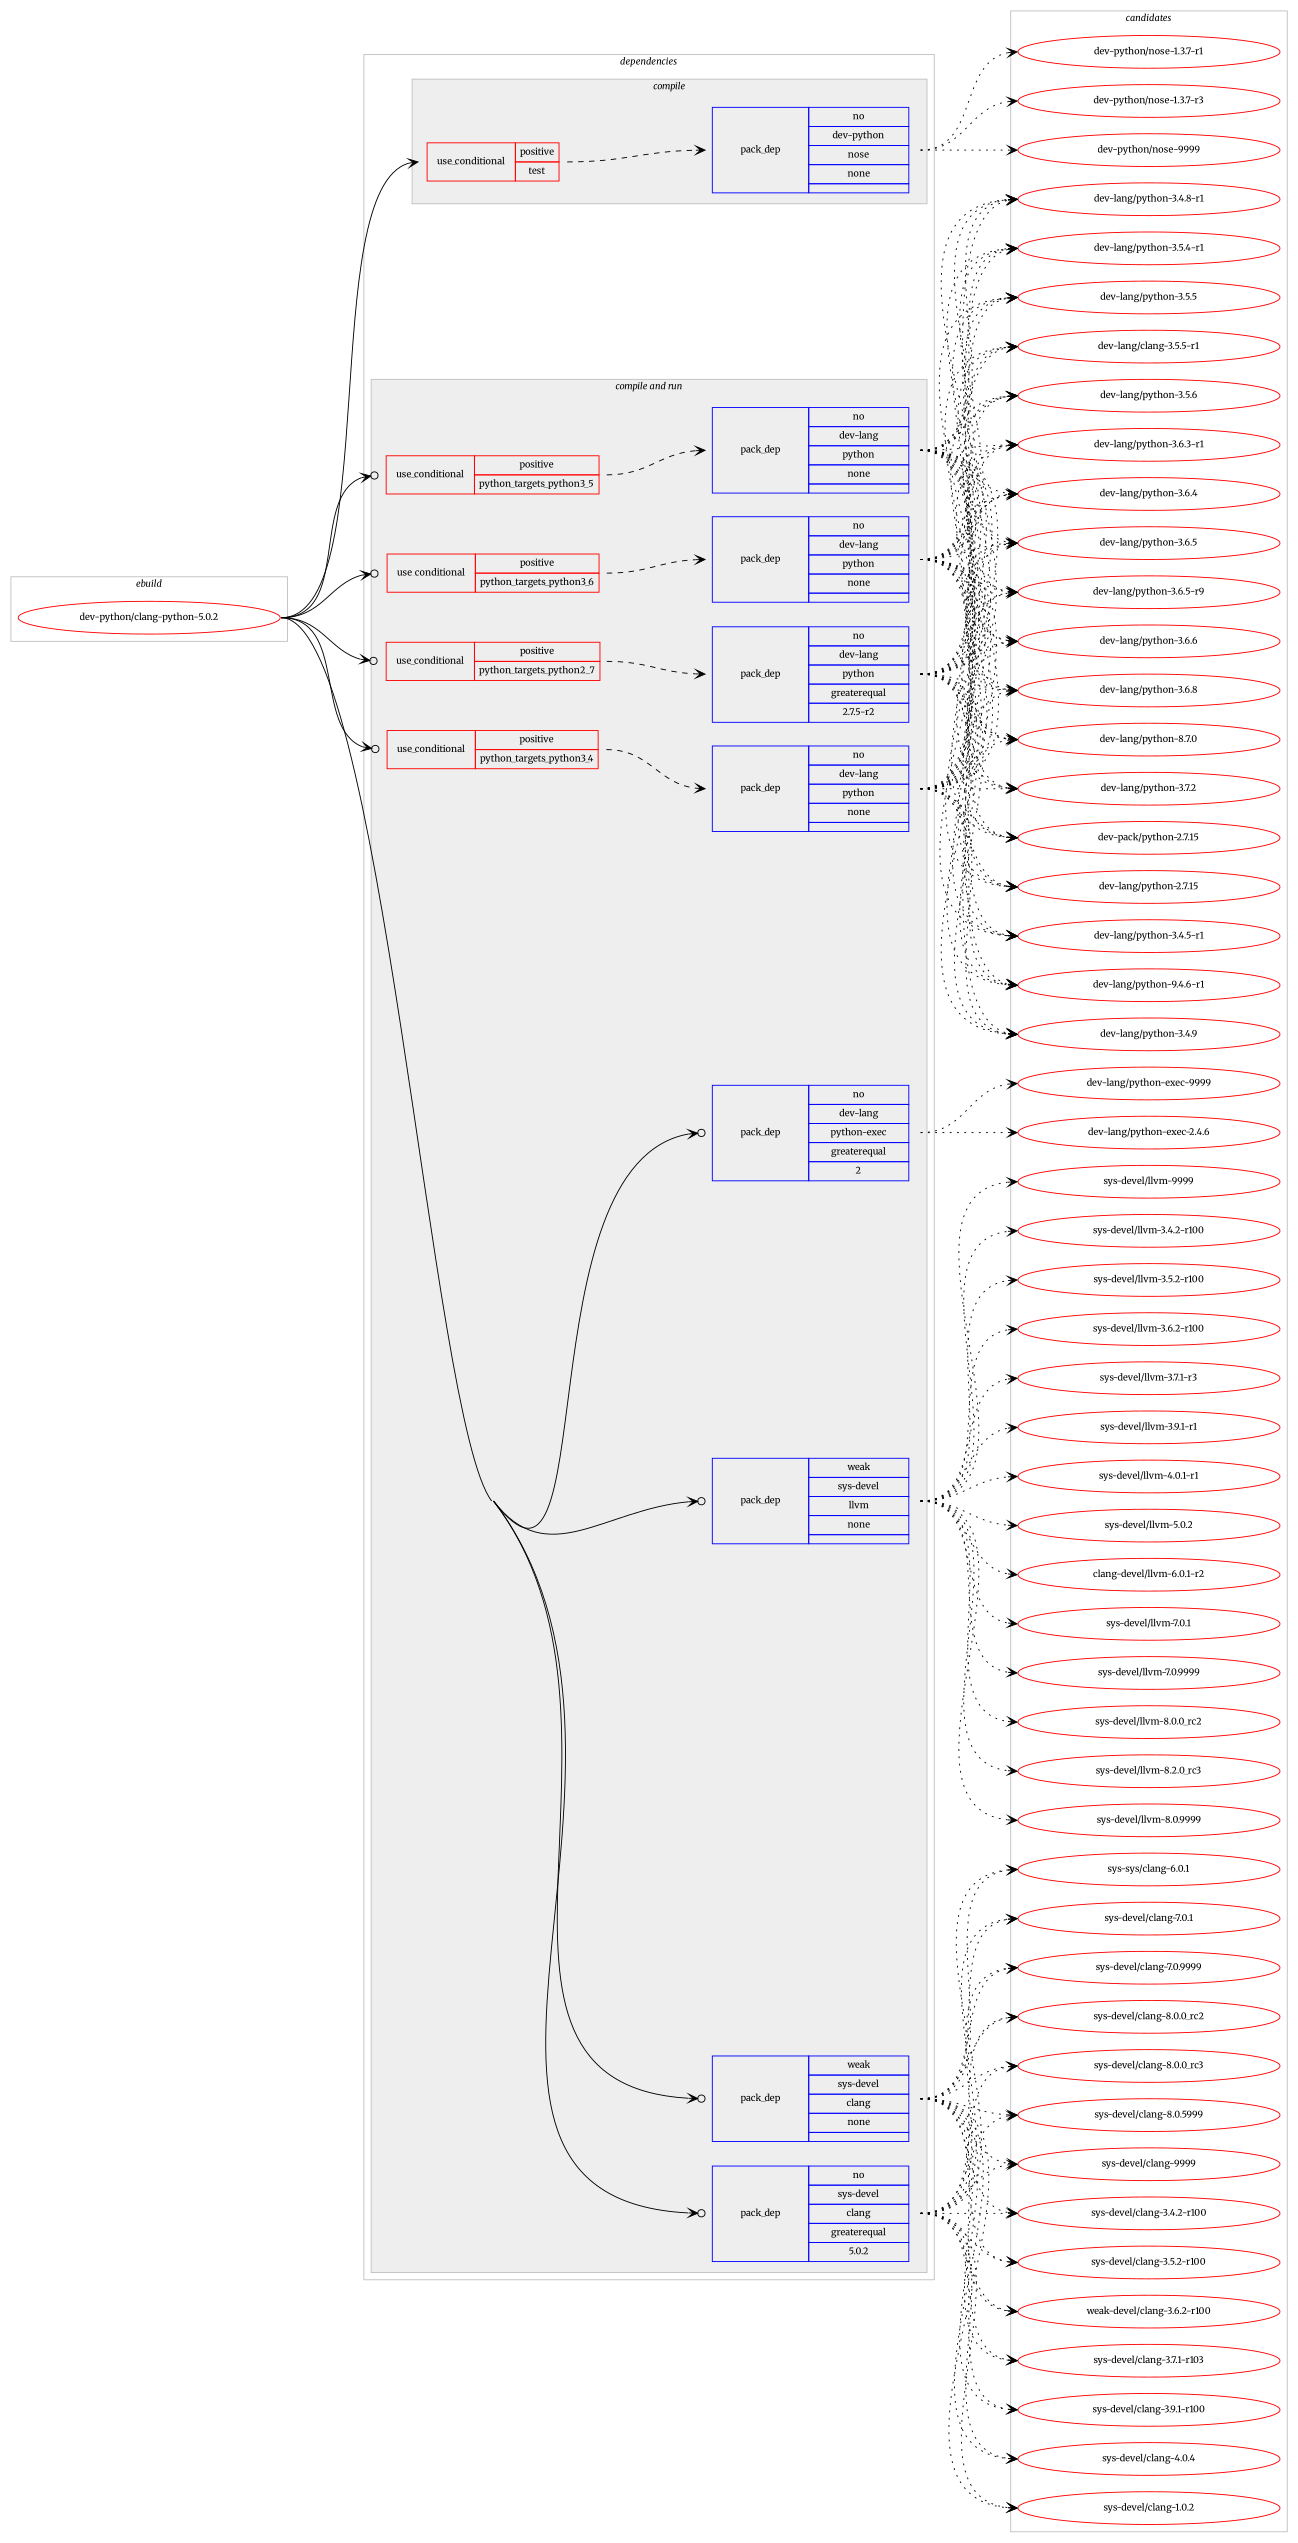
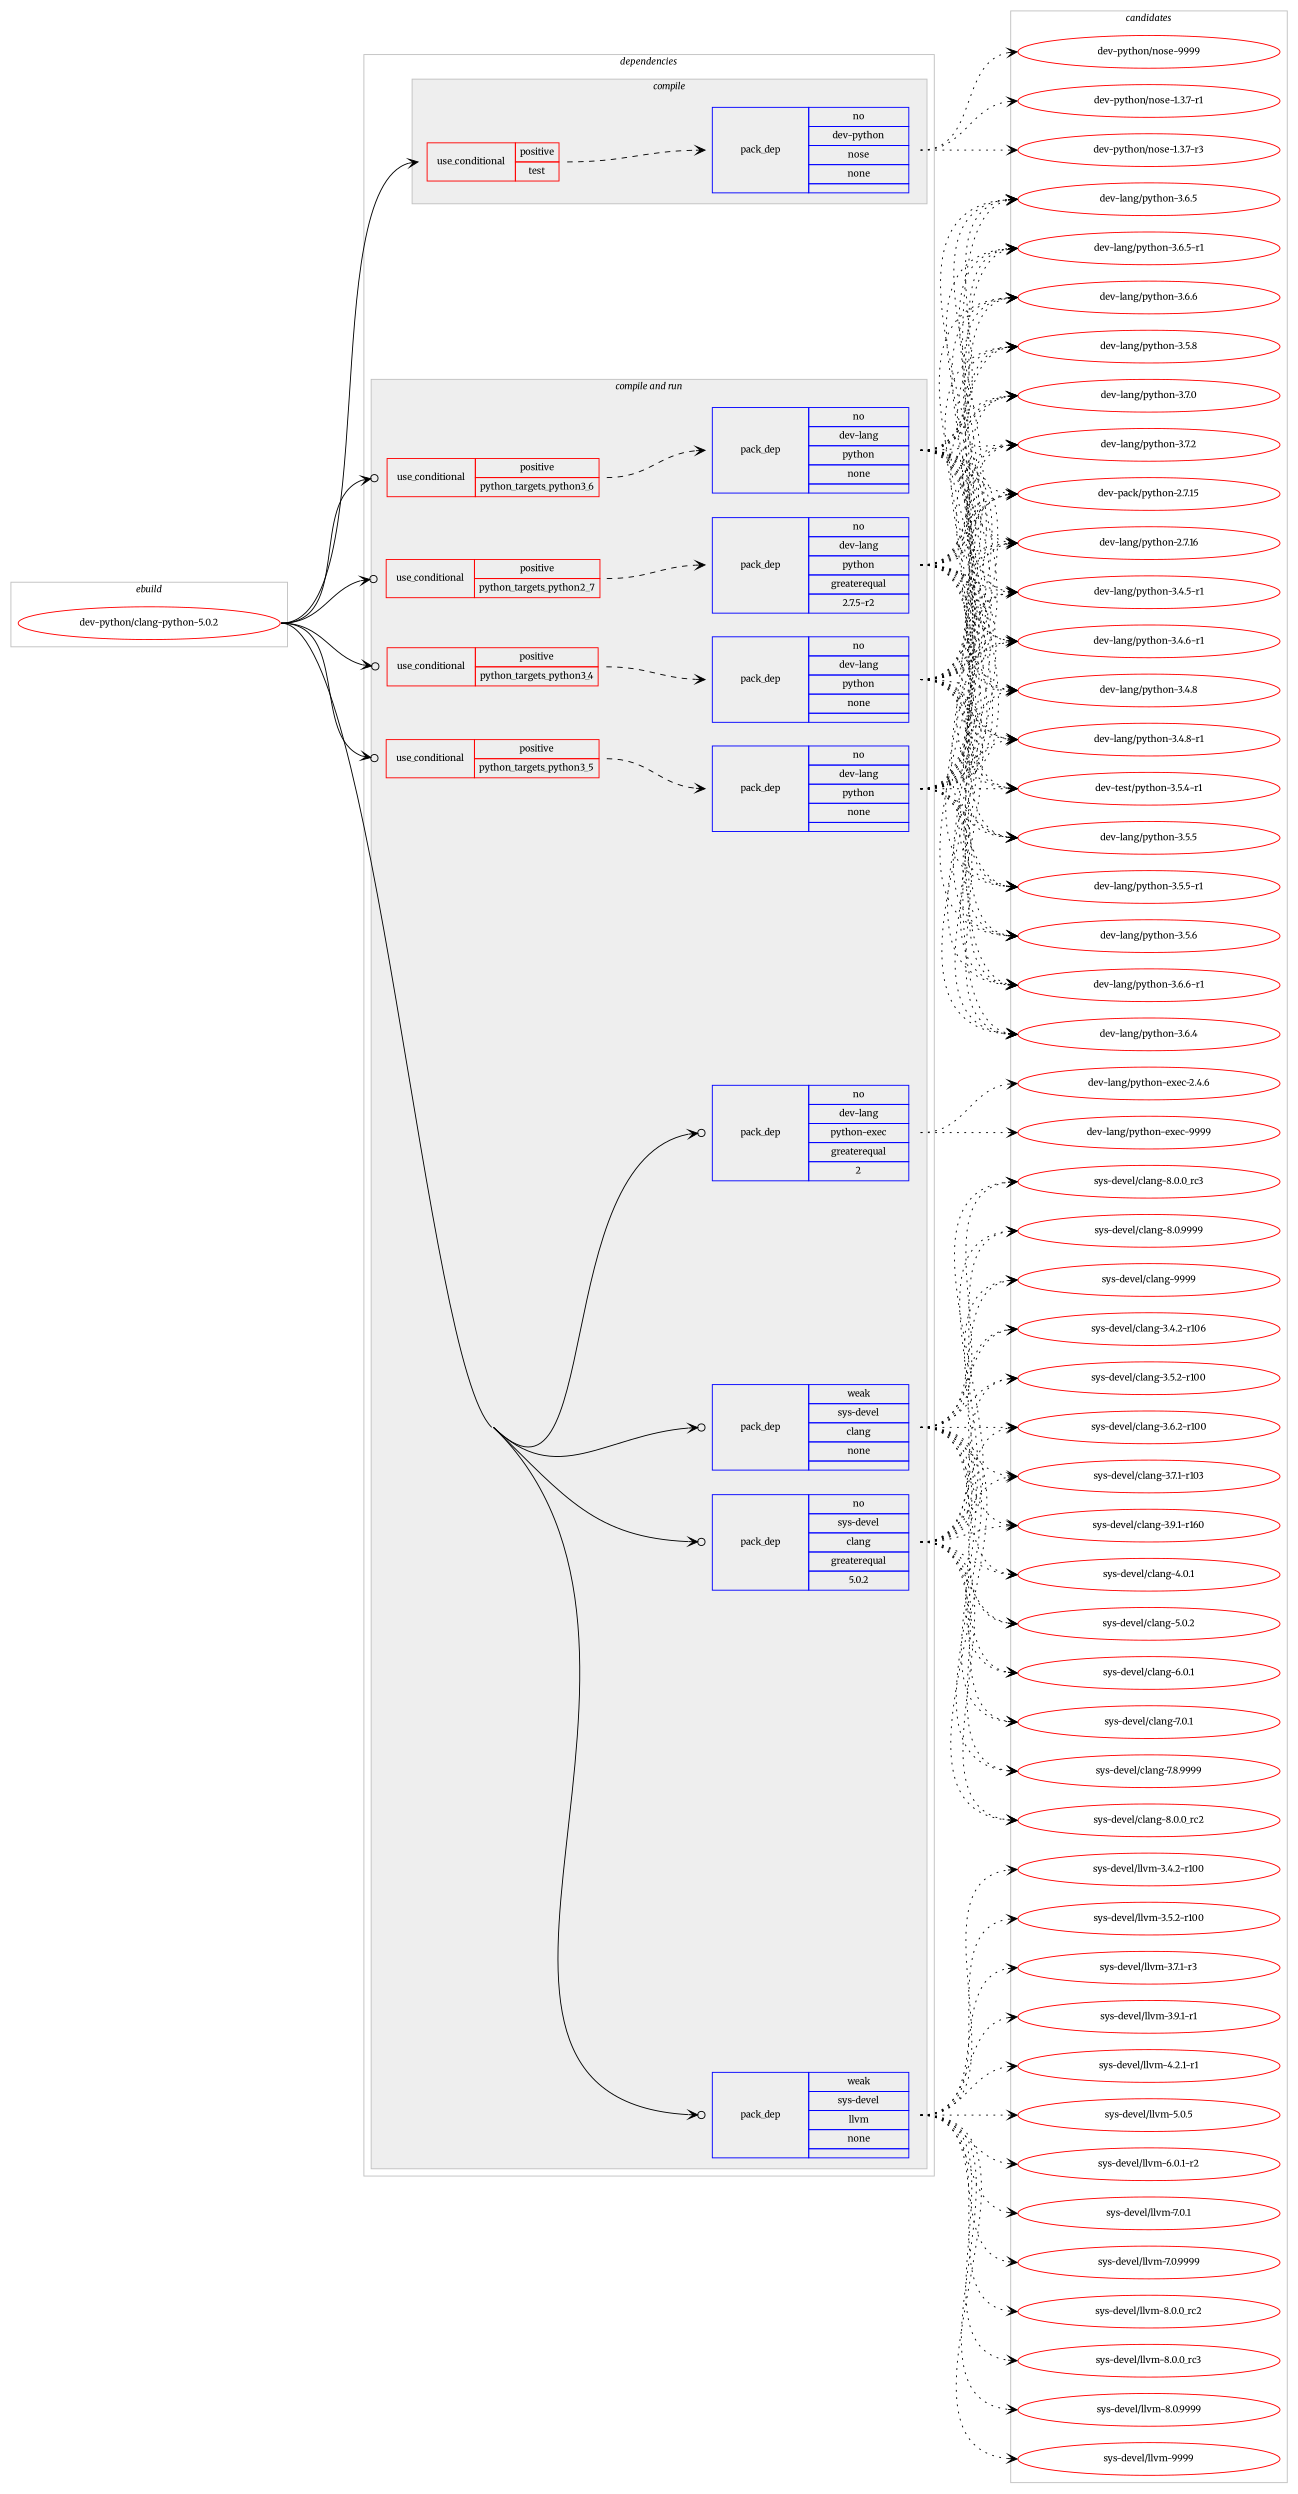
(1149, 248) -> (1149, 789)
(1149, 347) -> (1149, 887)
(1149, 445) -> (1149, 985)
(1149, 592) -> (1149, 248)
(1149, 690) -> (1149, 347)
(1149, 740) -> (1149, 396)
(1149, 887) -> (1149, 543)
(1149, 985) -> (1149, 641)
(1149, 1034) -> (1149, 690)
(1149, 1329) -> none
(1149, 1476) -> (1149, 2066)
(1149, 1526) -> (1149, 2115)
(1149, 1575) -> (1149, 2164)
(1149, 1771) -> (1149, 2361)
(1149, 1869) -> (1149, 1673)
(1149, 1968) -> (1149, 1771)
(1149, 2115) -> (1149, 1231)
(1149, 2213) -> (1149, 1329)
(1149, 2312) -> (1149, 1427)
(1149, 2410) -> (1149, 1526)
(1149, 2459) -> (1149, 1575)
(1149, 2508) -> (1149, 1624)
